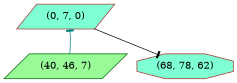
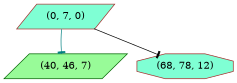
(70, 43) -> (61, 40)
(185, 66) -> (185, 66)
